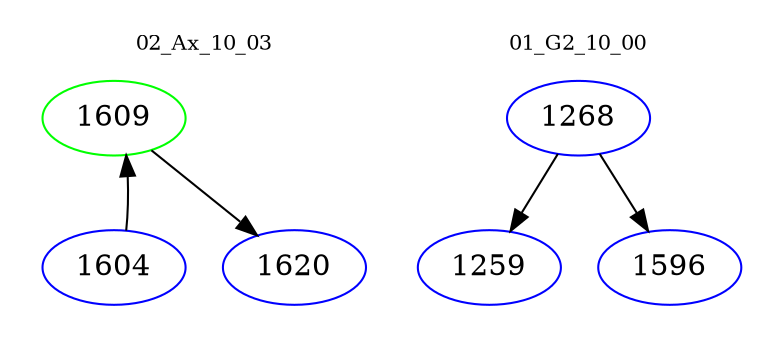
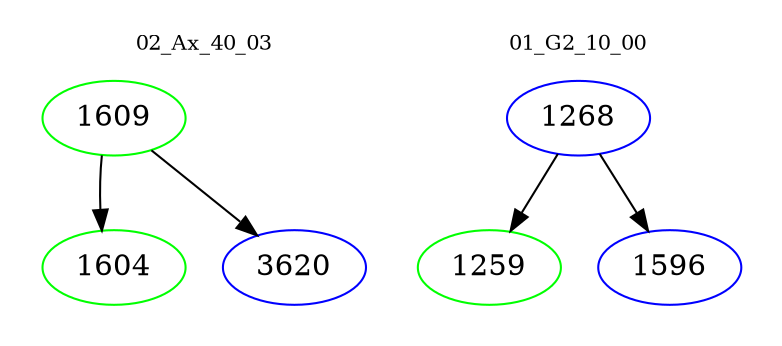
(204, 45) -> (204, 45)
(128, 204) -> (100, 182)
(114, 267) -> (114, 267)
(294, 267) -> (294, 267)
(489, 267) -> (489, 267)
